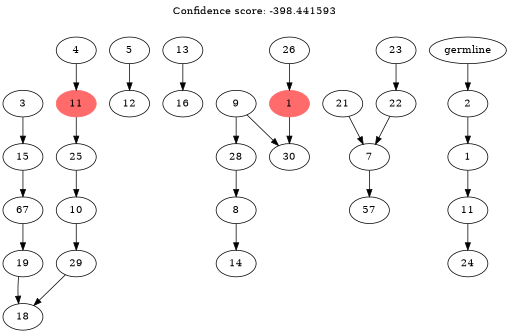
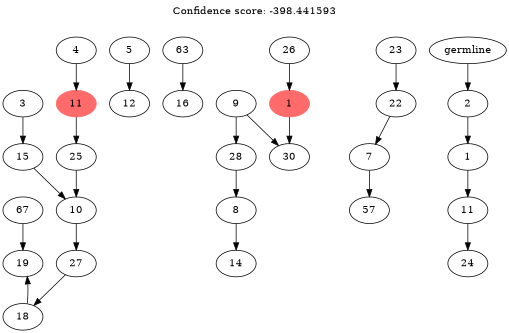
(183, 50) -> (183, 50)
(343, 104) -> none
(23, 180) -> (47, 181)
(76, 264) -> (76, 264)
(18, 286) -> (28, 294)
